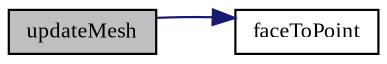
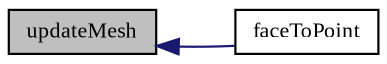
(185, 17) -> (207, 47)
